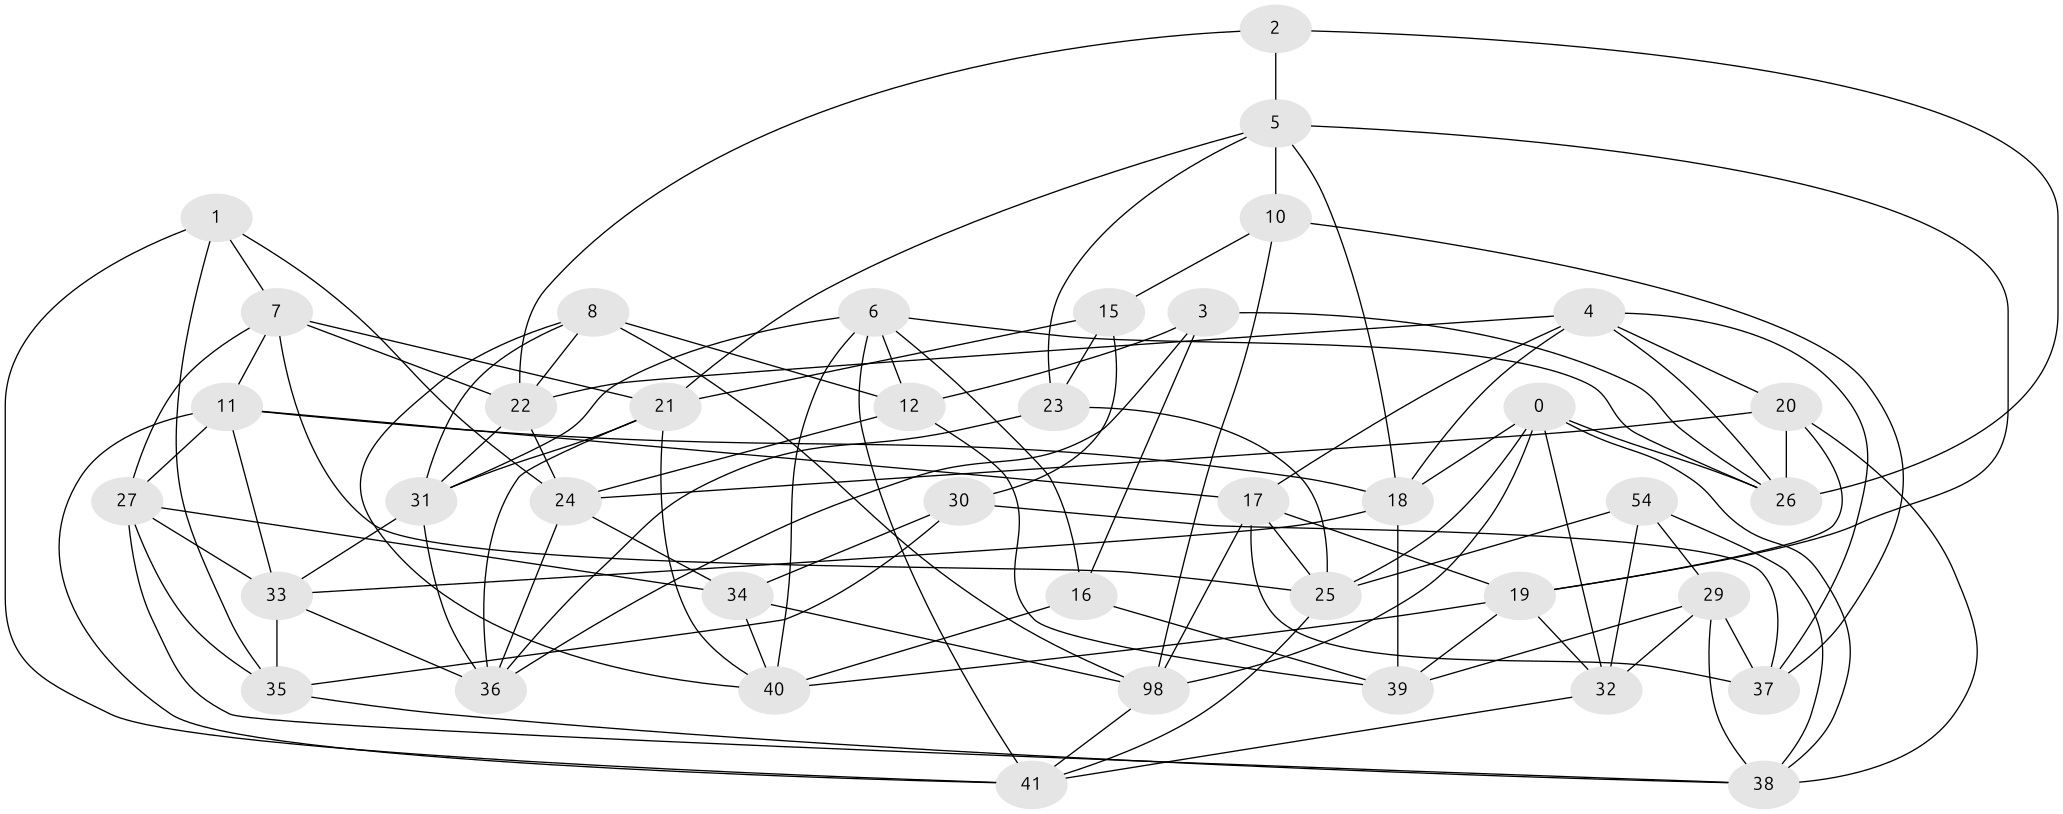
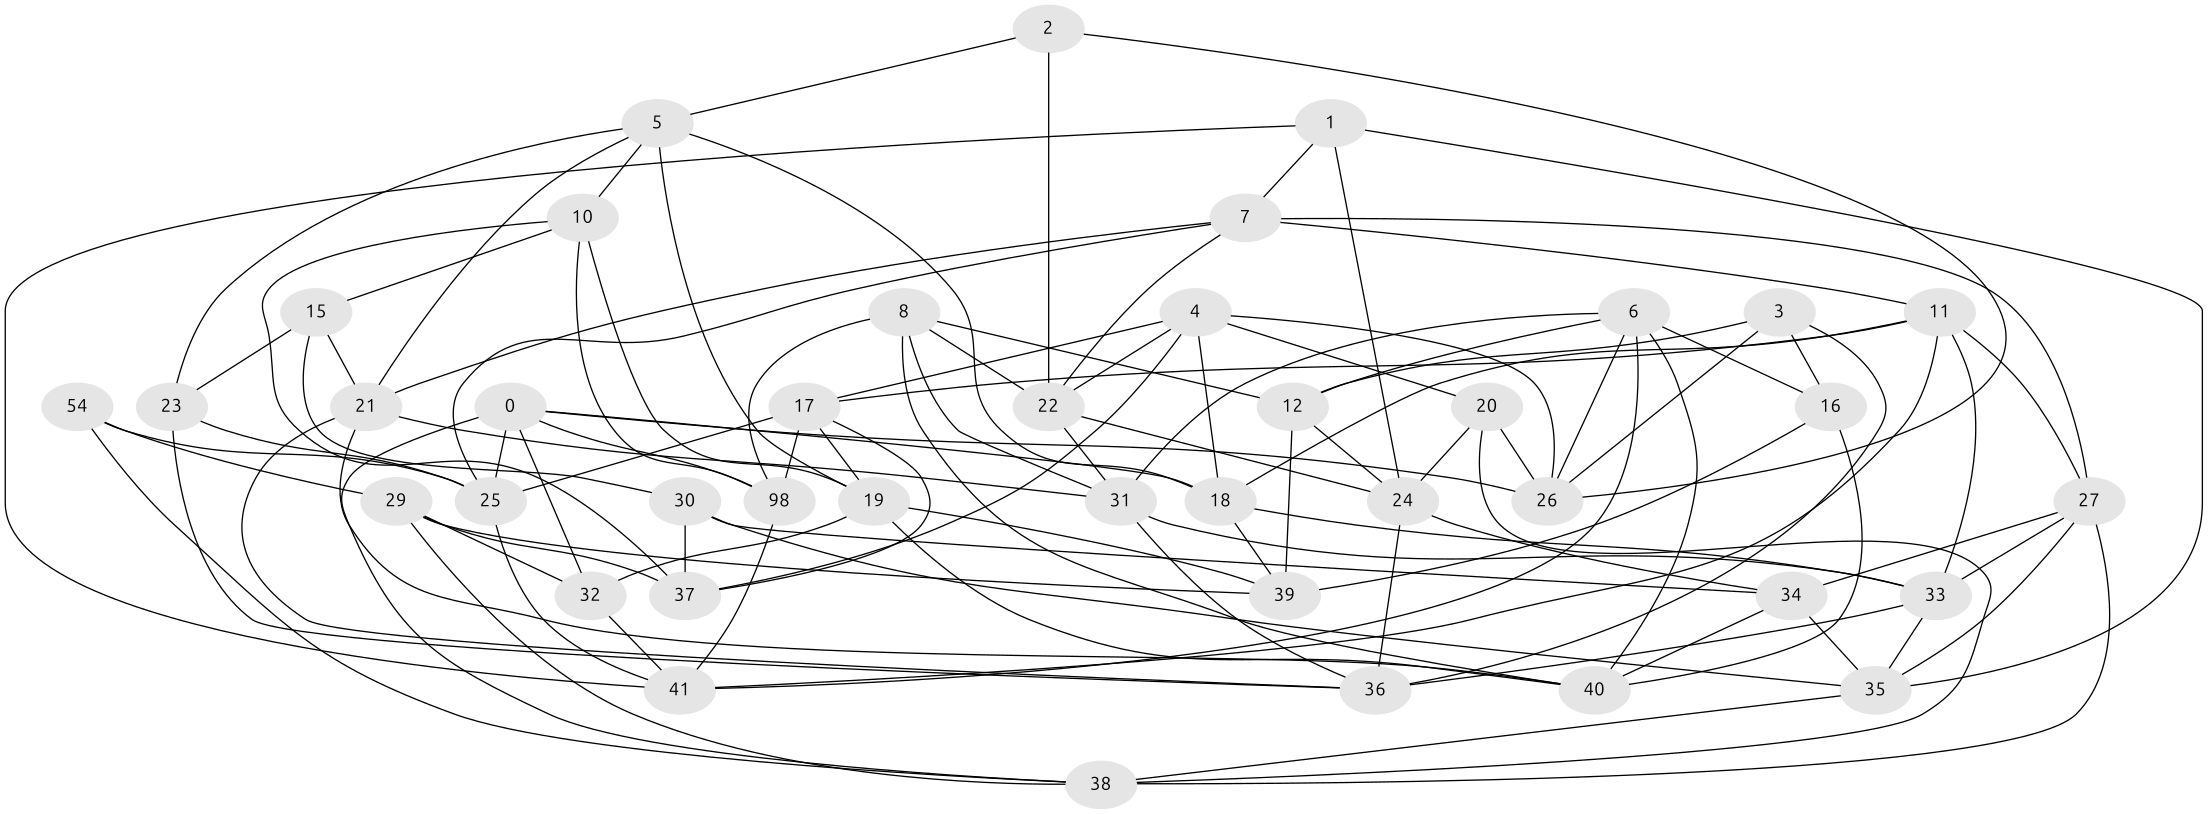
(1834, 524) -> (668, 433)
(1624, 596) -> none
(963, 647) -> (1834, 643)
